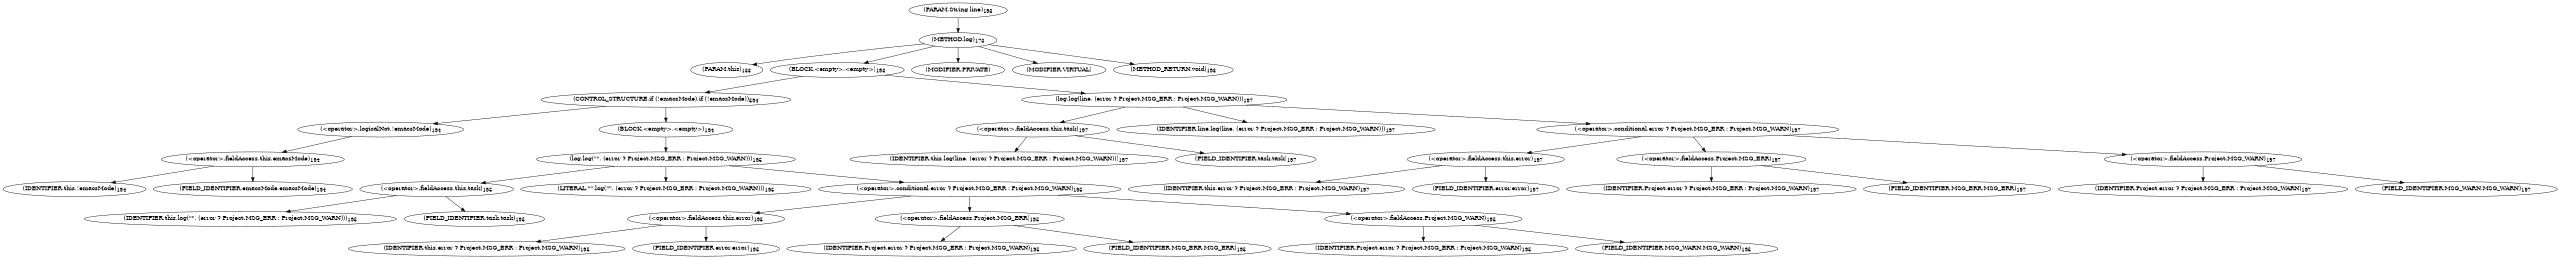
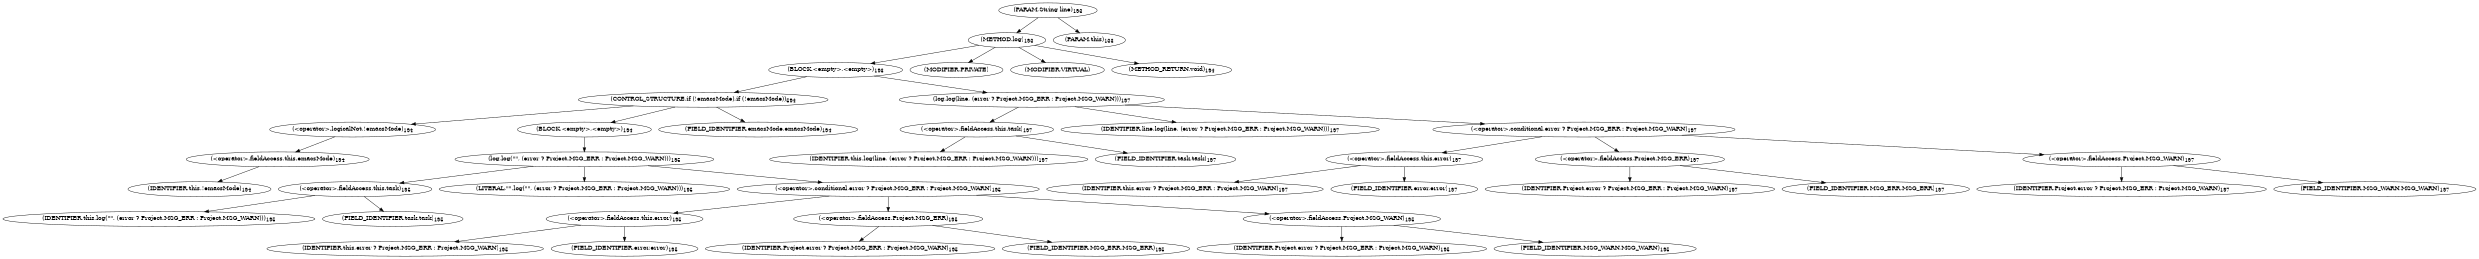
(980, 40) -> (1029, 40)
(840, 53) -> (1067, 24)
(1211, 69) -> (1210, 69)
(253, 172) -> (729, 114)
